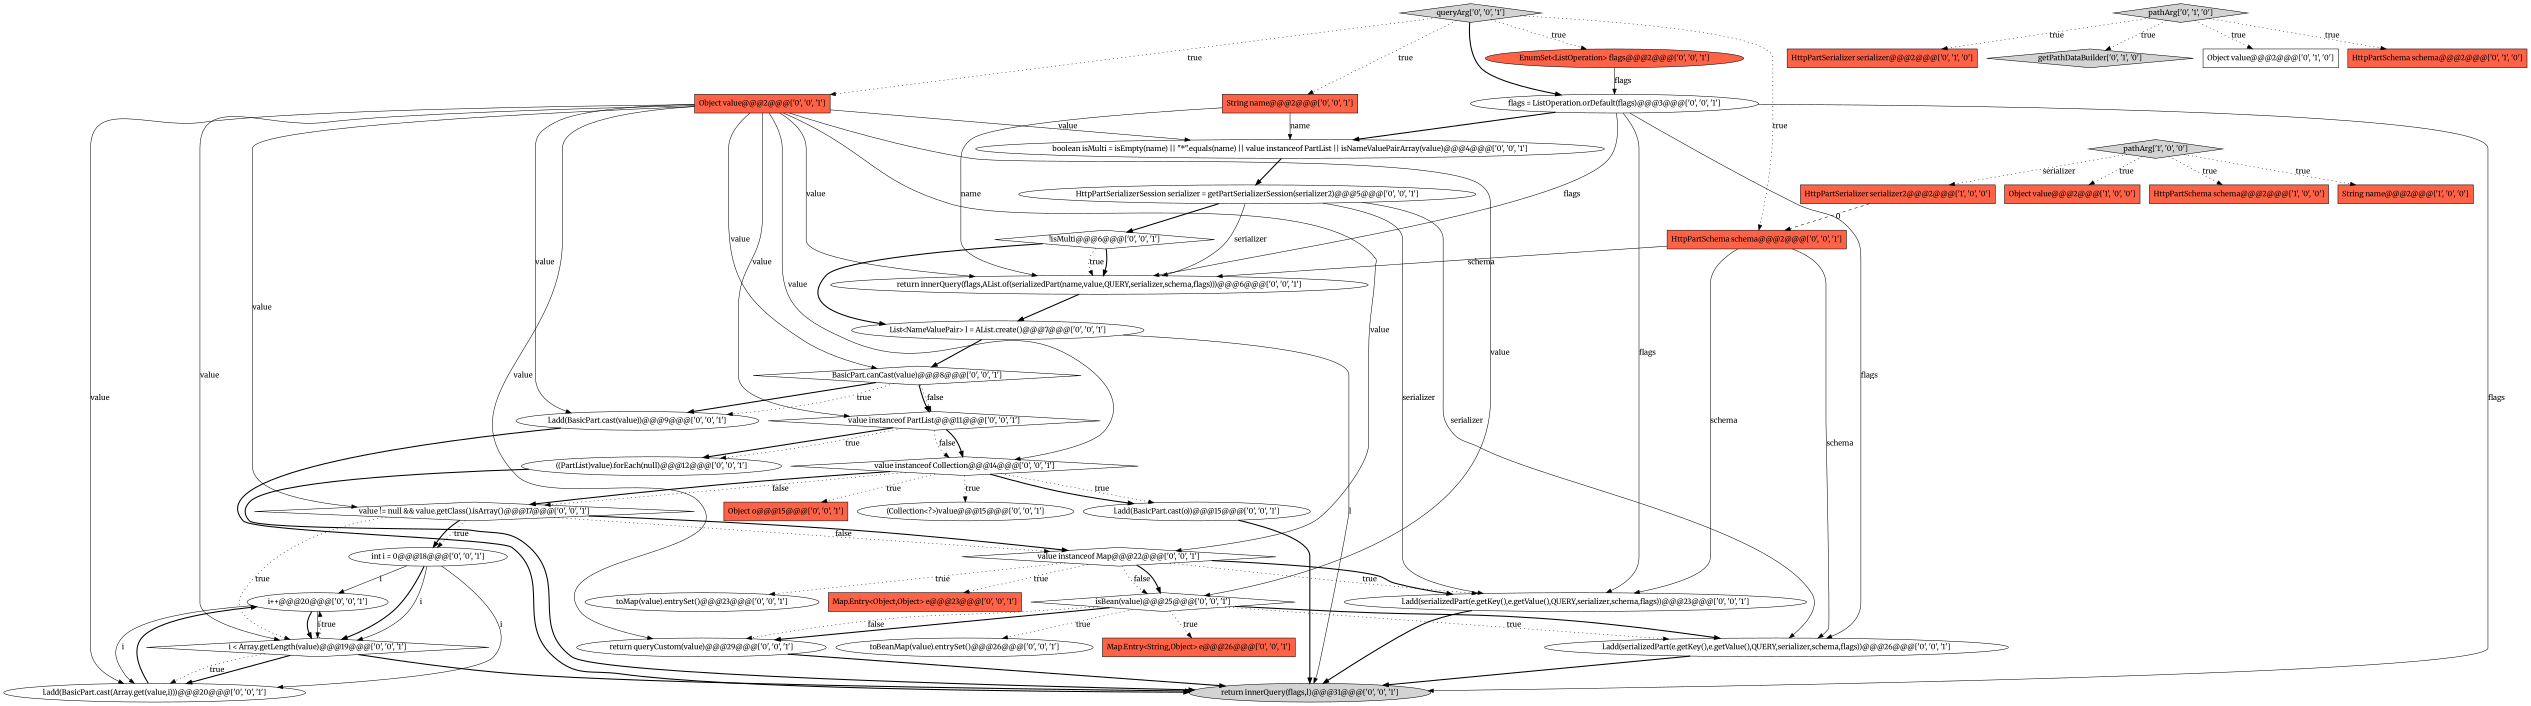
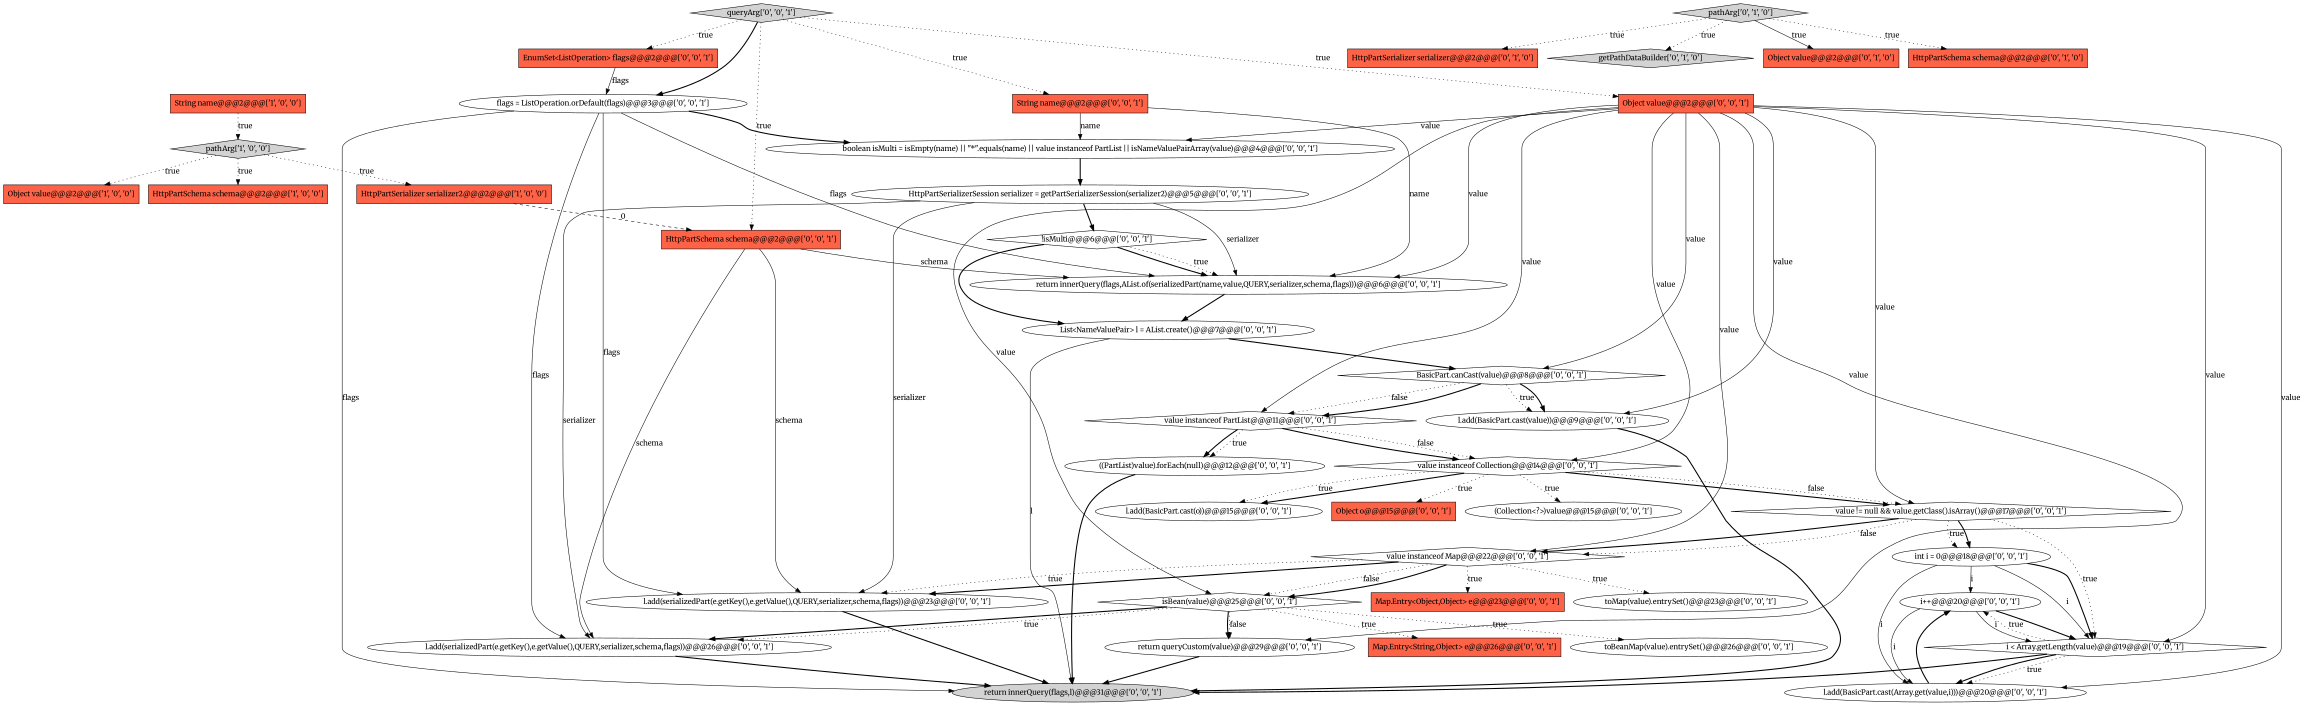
(2221, 33) -> (1781, 34)
(1615, 58) -> (618, 58)
(2271, 58) -> (1831, 58)
(2267, 169) -> (238, 124)
(2059, 172) -> (367, 172)
(1310, 586) -> none
